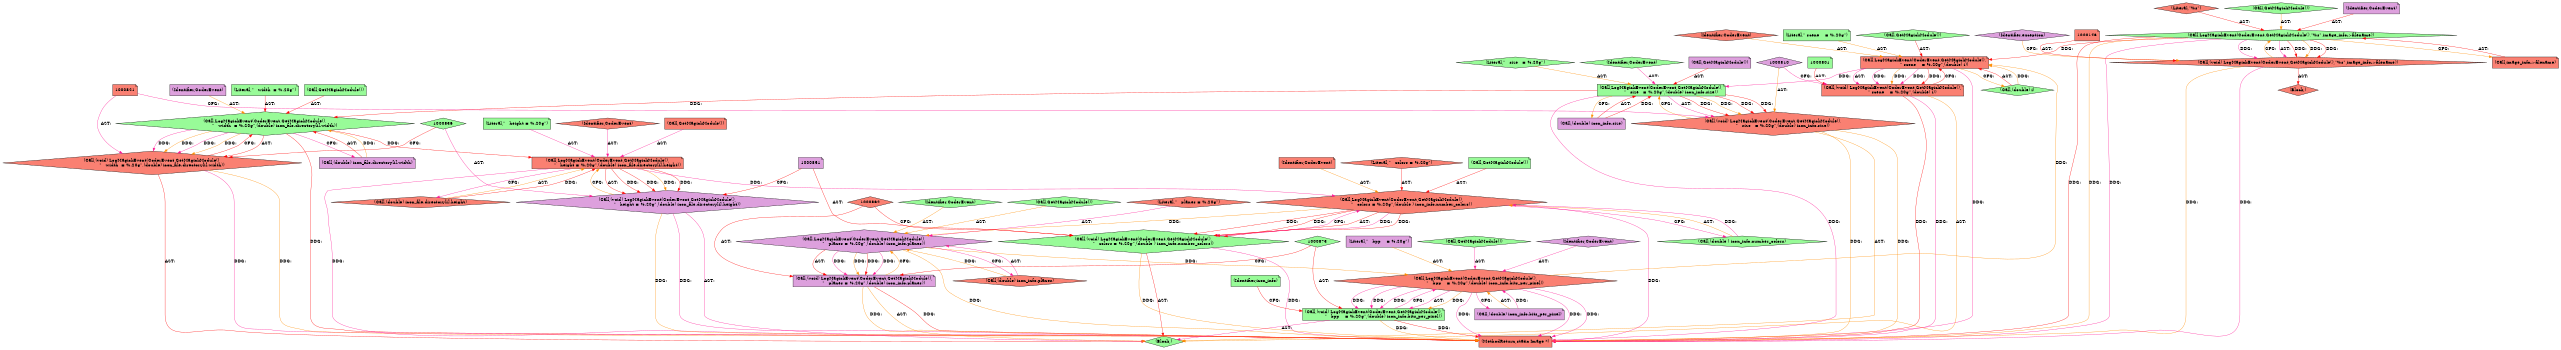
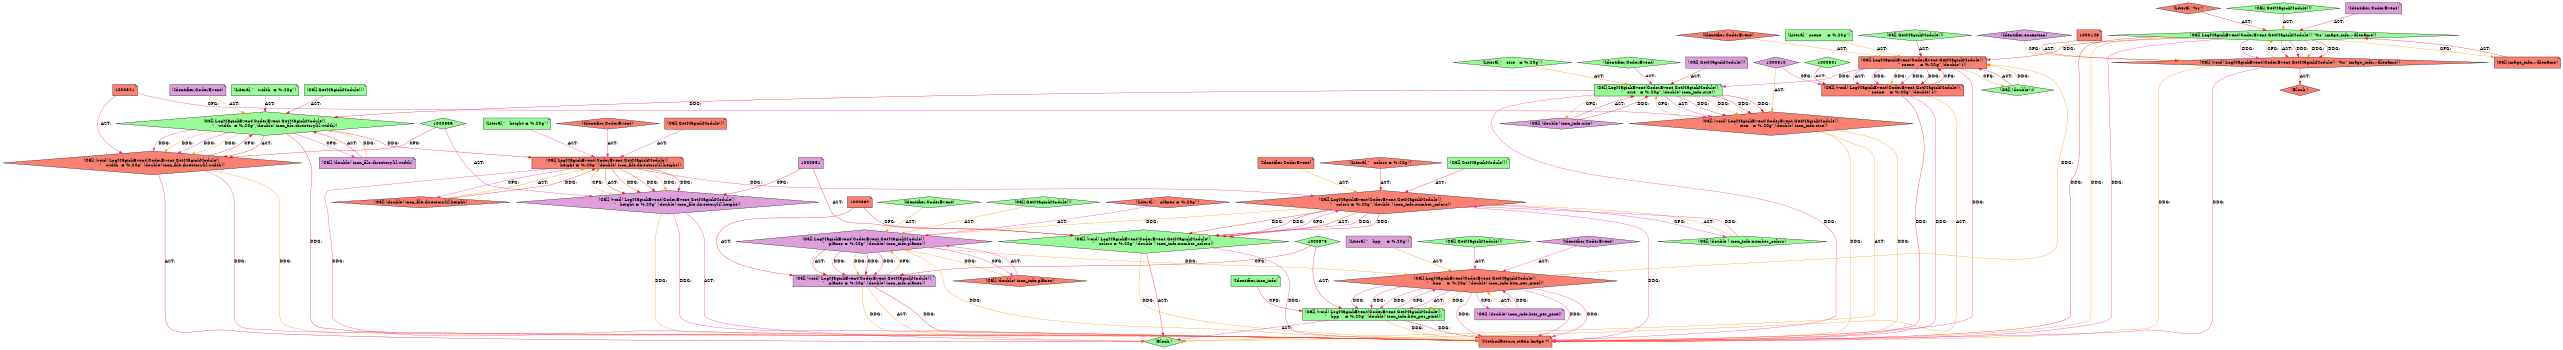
(1820, 63) -> (1827, 63)
(1592, 124) -> (1561, 124)
(870, 202) -> (860, 202)
